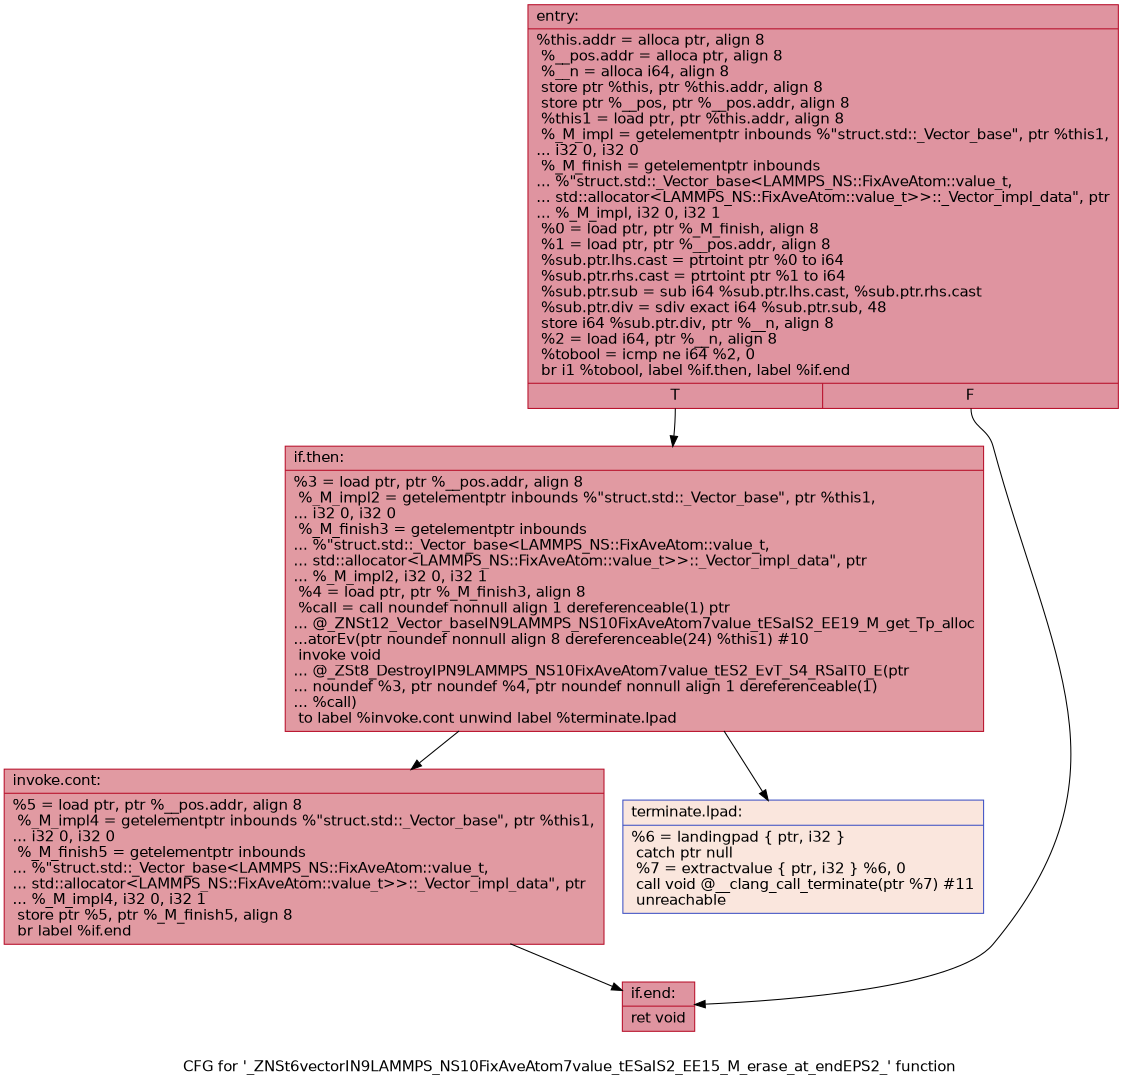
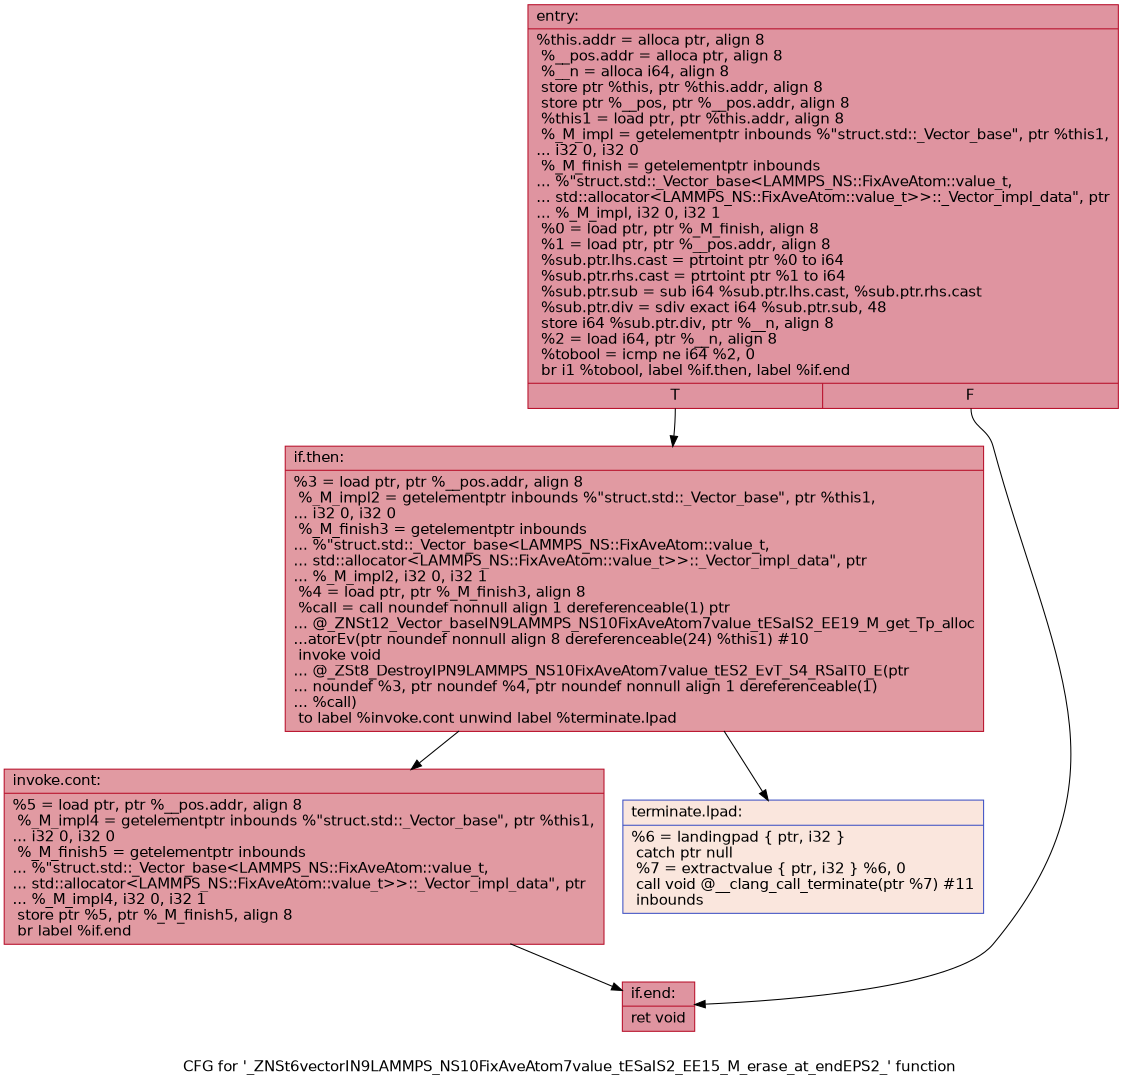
(679, 900) -> (668, 900)
